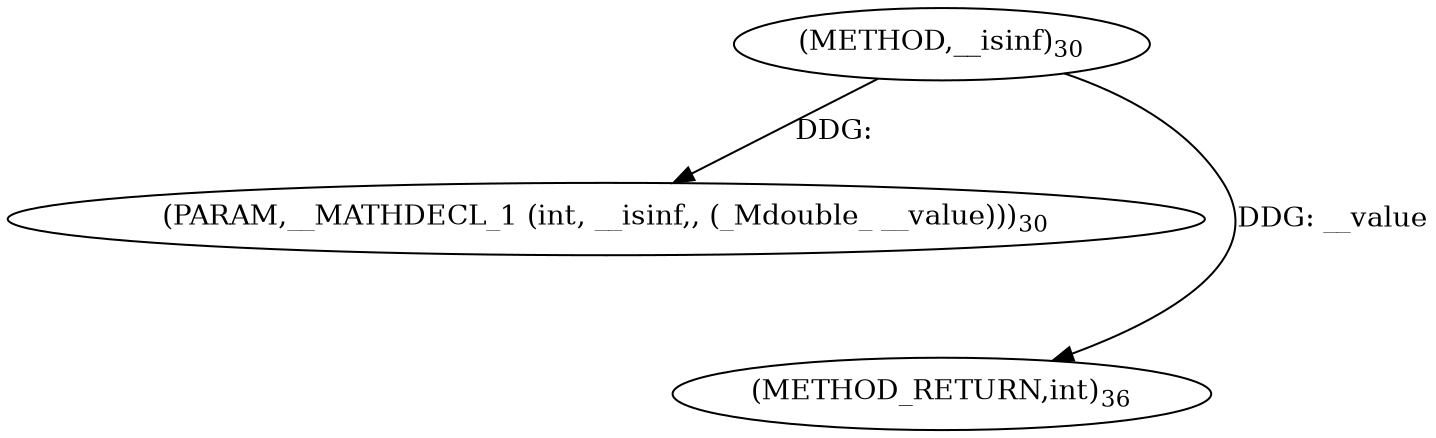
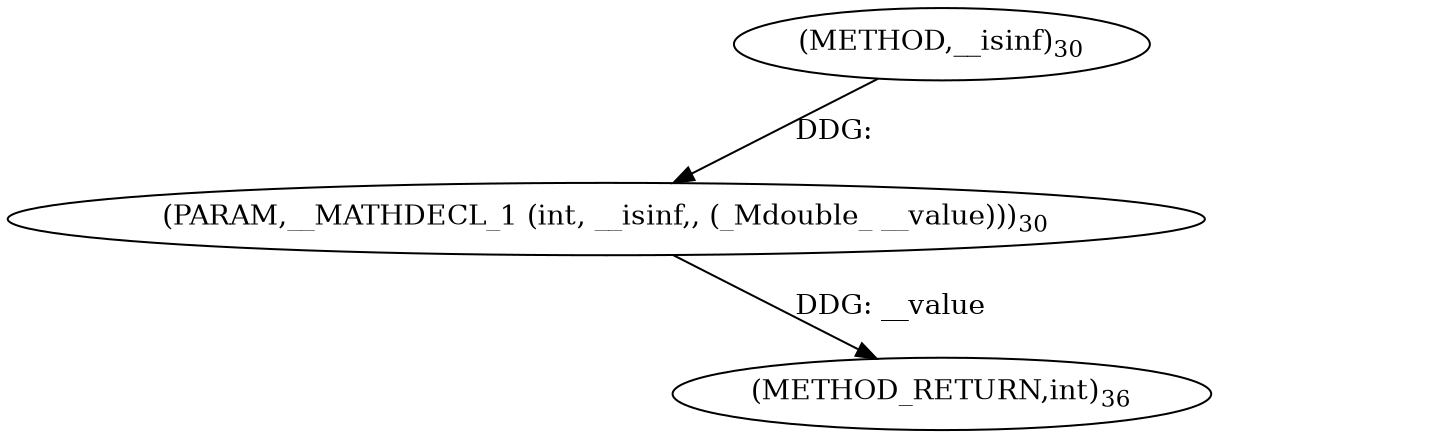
(1234, 213) -> (766, 302)
